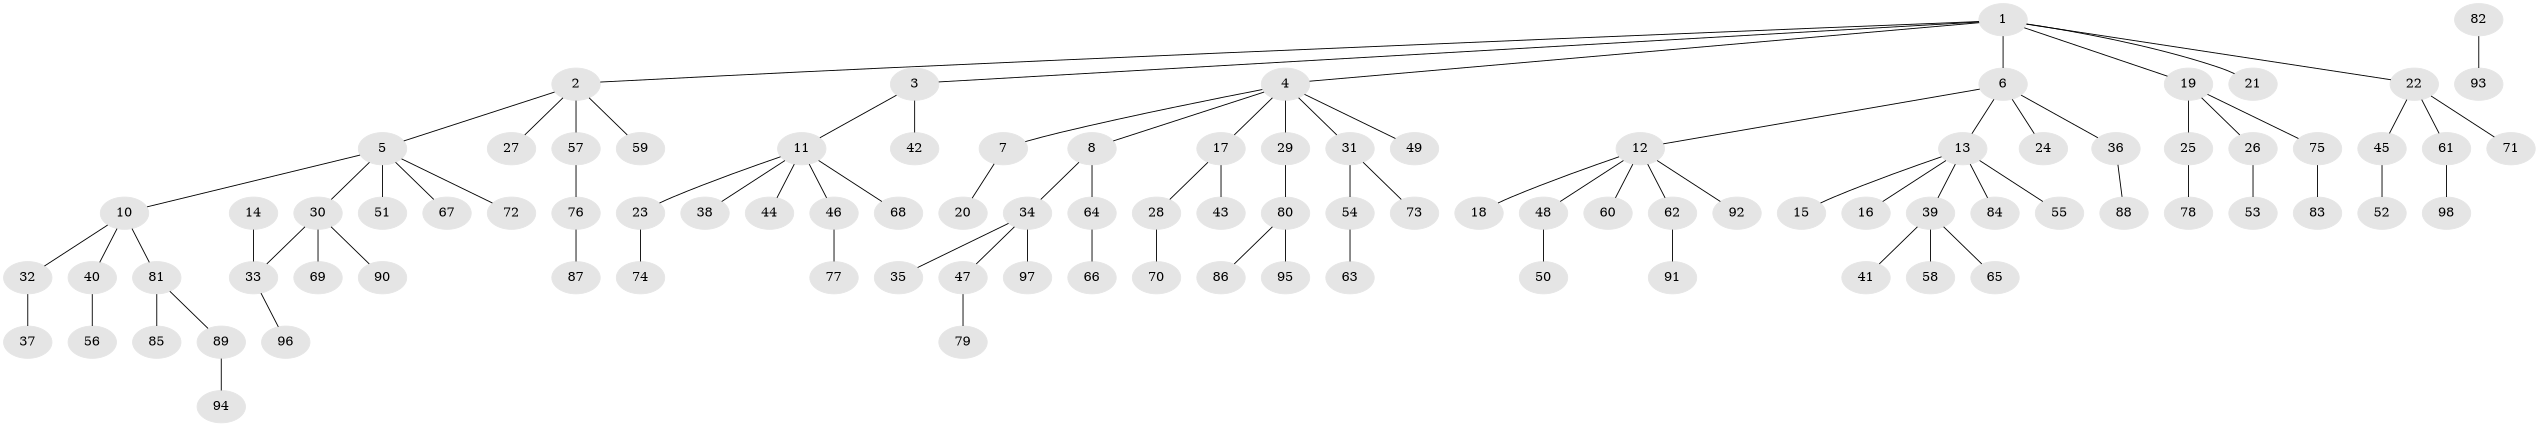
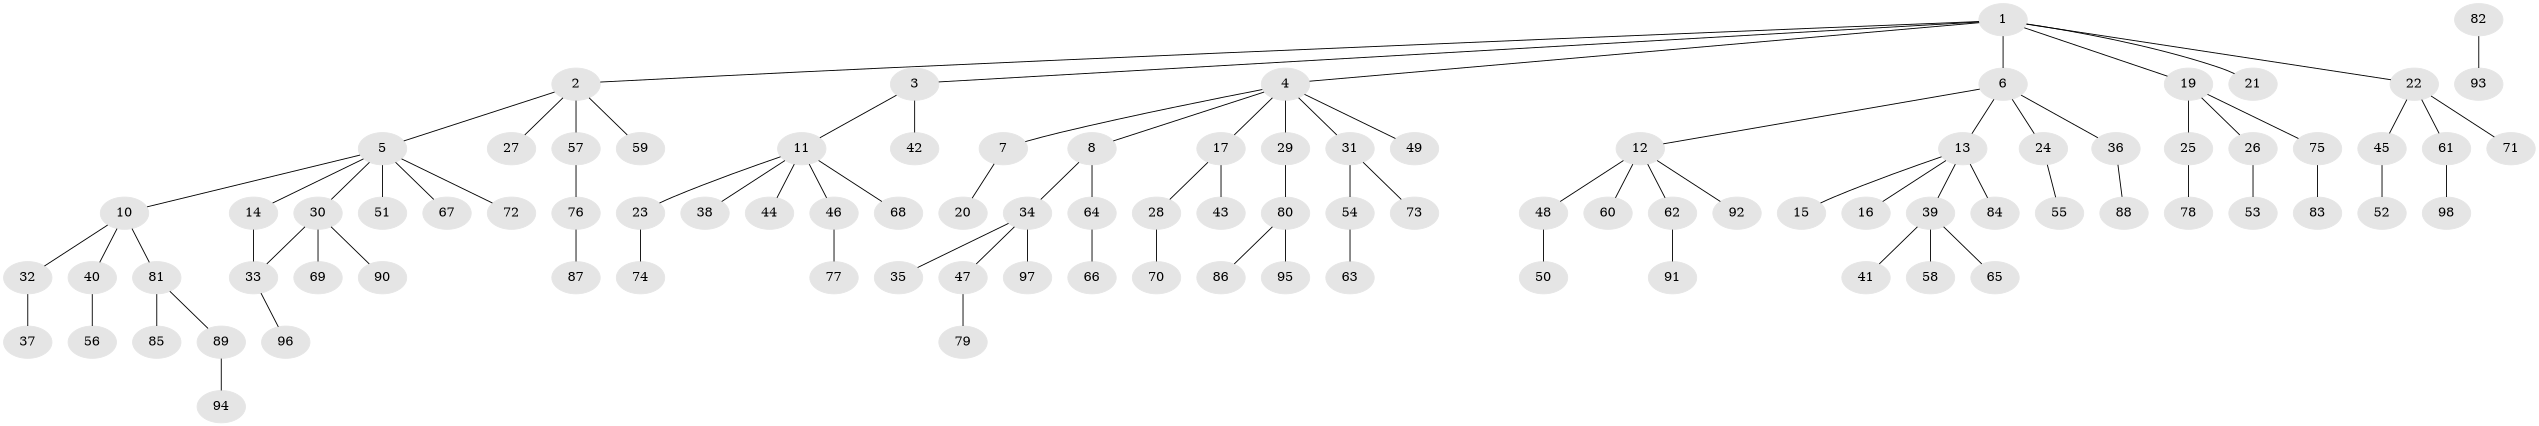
none -> (318, 181)
(2011, 181) -> (2052, 181)
(1479, 213) -> none
